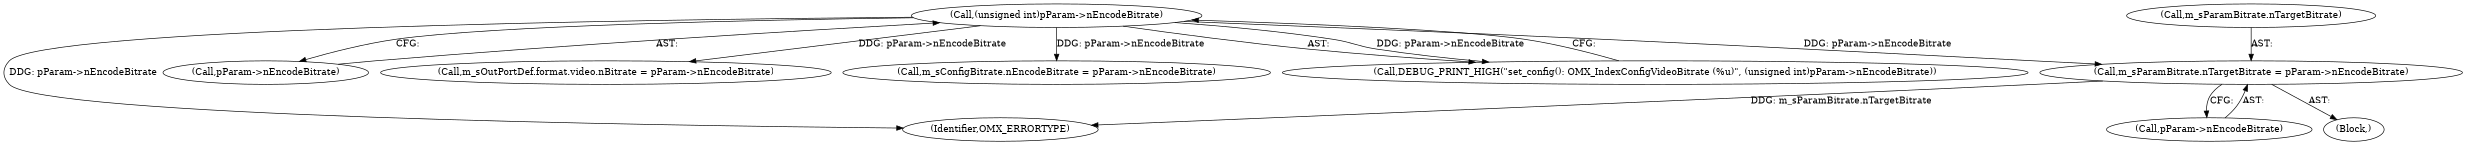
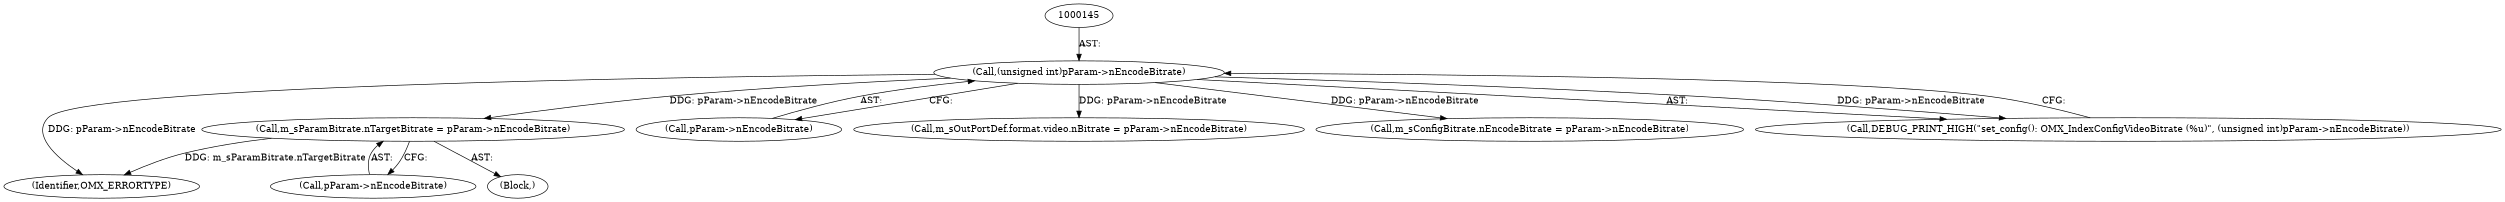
none -> (1079, 16)
(2251, 16) -> none
